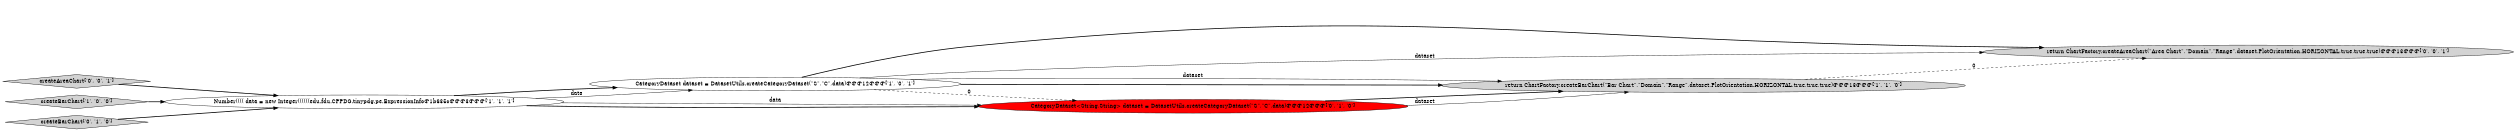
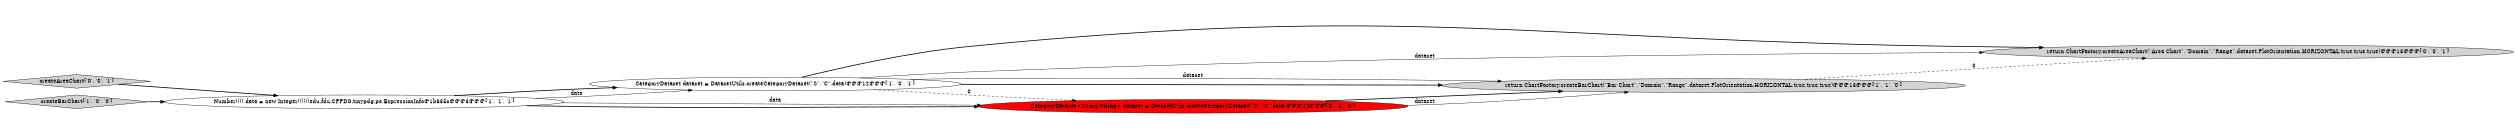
(77, 122) -> none
